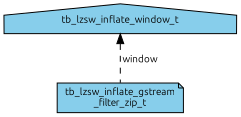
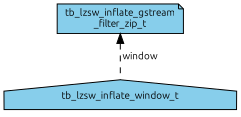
(120, 63) -> (120, 62)
